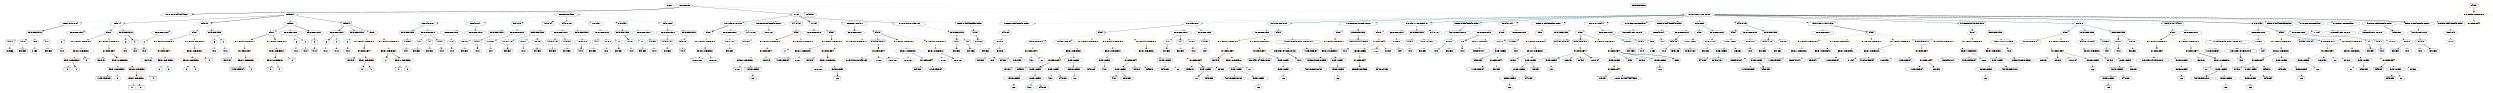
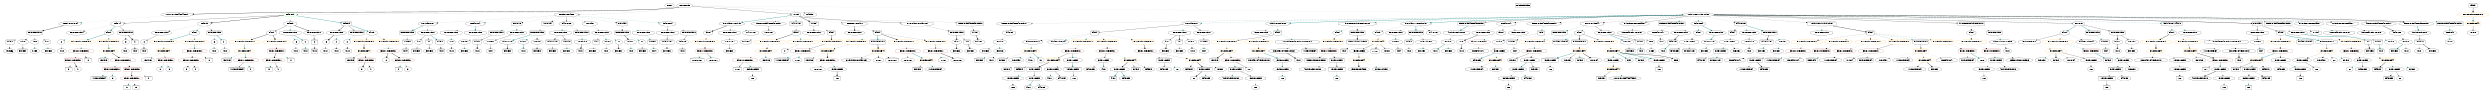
none -> (2473, 33)
